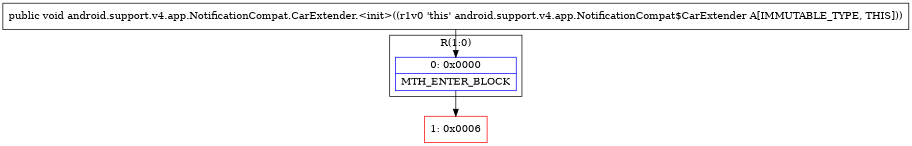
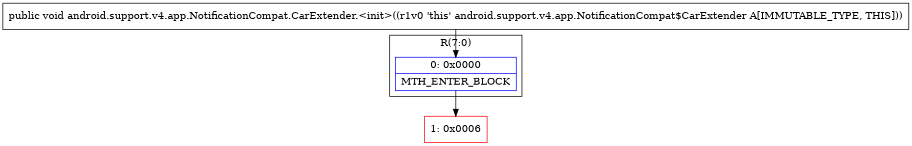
(456, 43) -> (456, 43)
